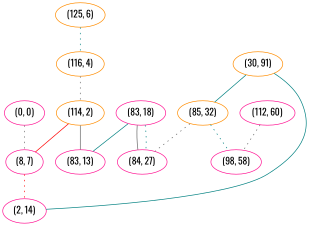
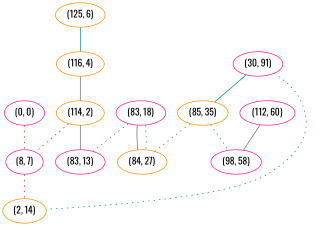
(80, 40) -> (80, 40)
(258, 64) -> (258, 64)
(80, 89) -> (80, 89)
(203, 113) -> (203, 113)
(24, 138) -> (24, 138)
(52, 138) -> (52, 138)
(110, 138) -> (110, 138)
(252, 138) -> (252, 138)
(142, 162) -> (142, 162)
(222, 190) -> (222, 190)
(24, 211) -> (24, 211)
